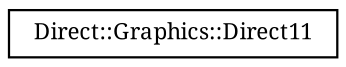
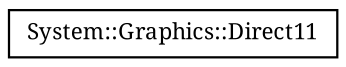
(173, 34) -> (173, 34)
